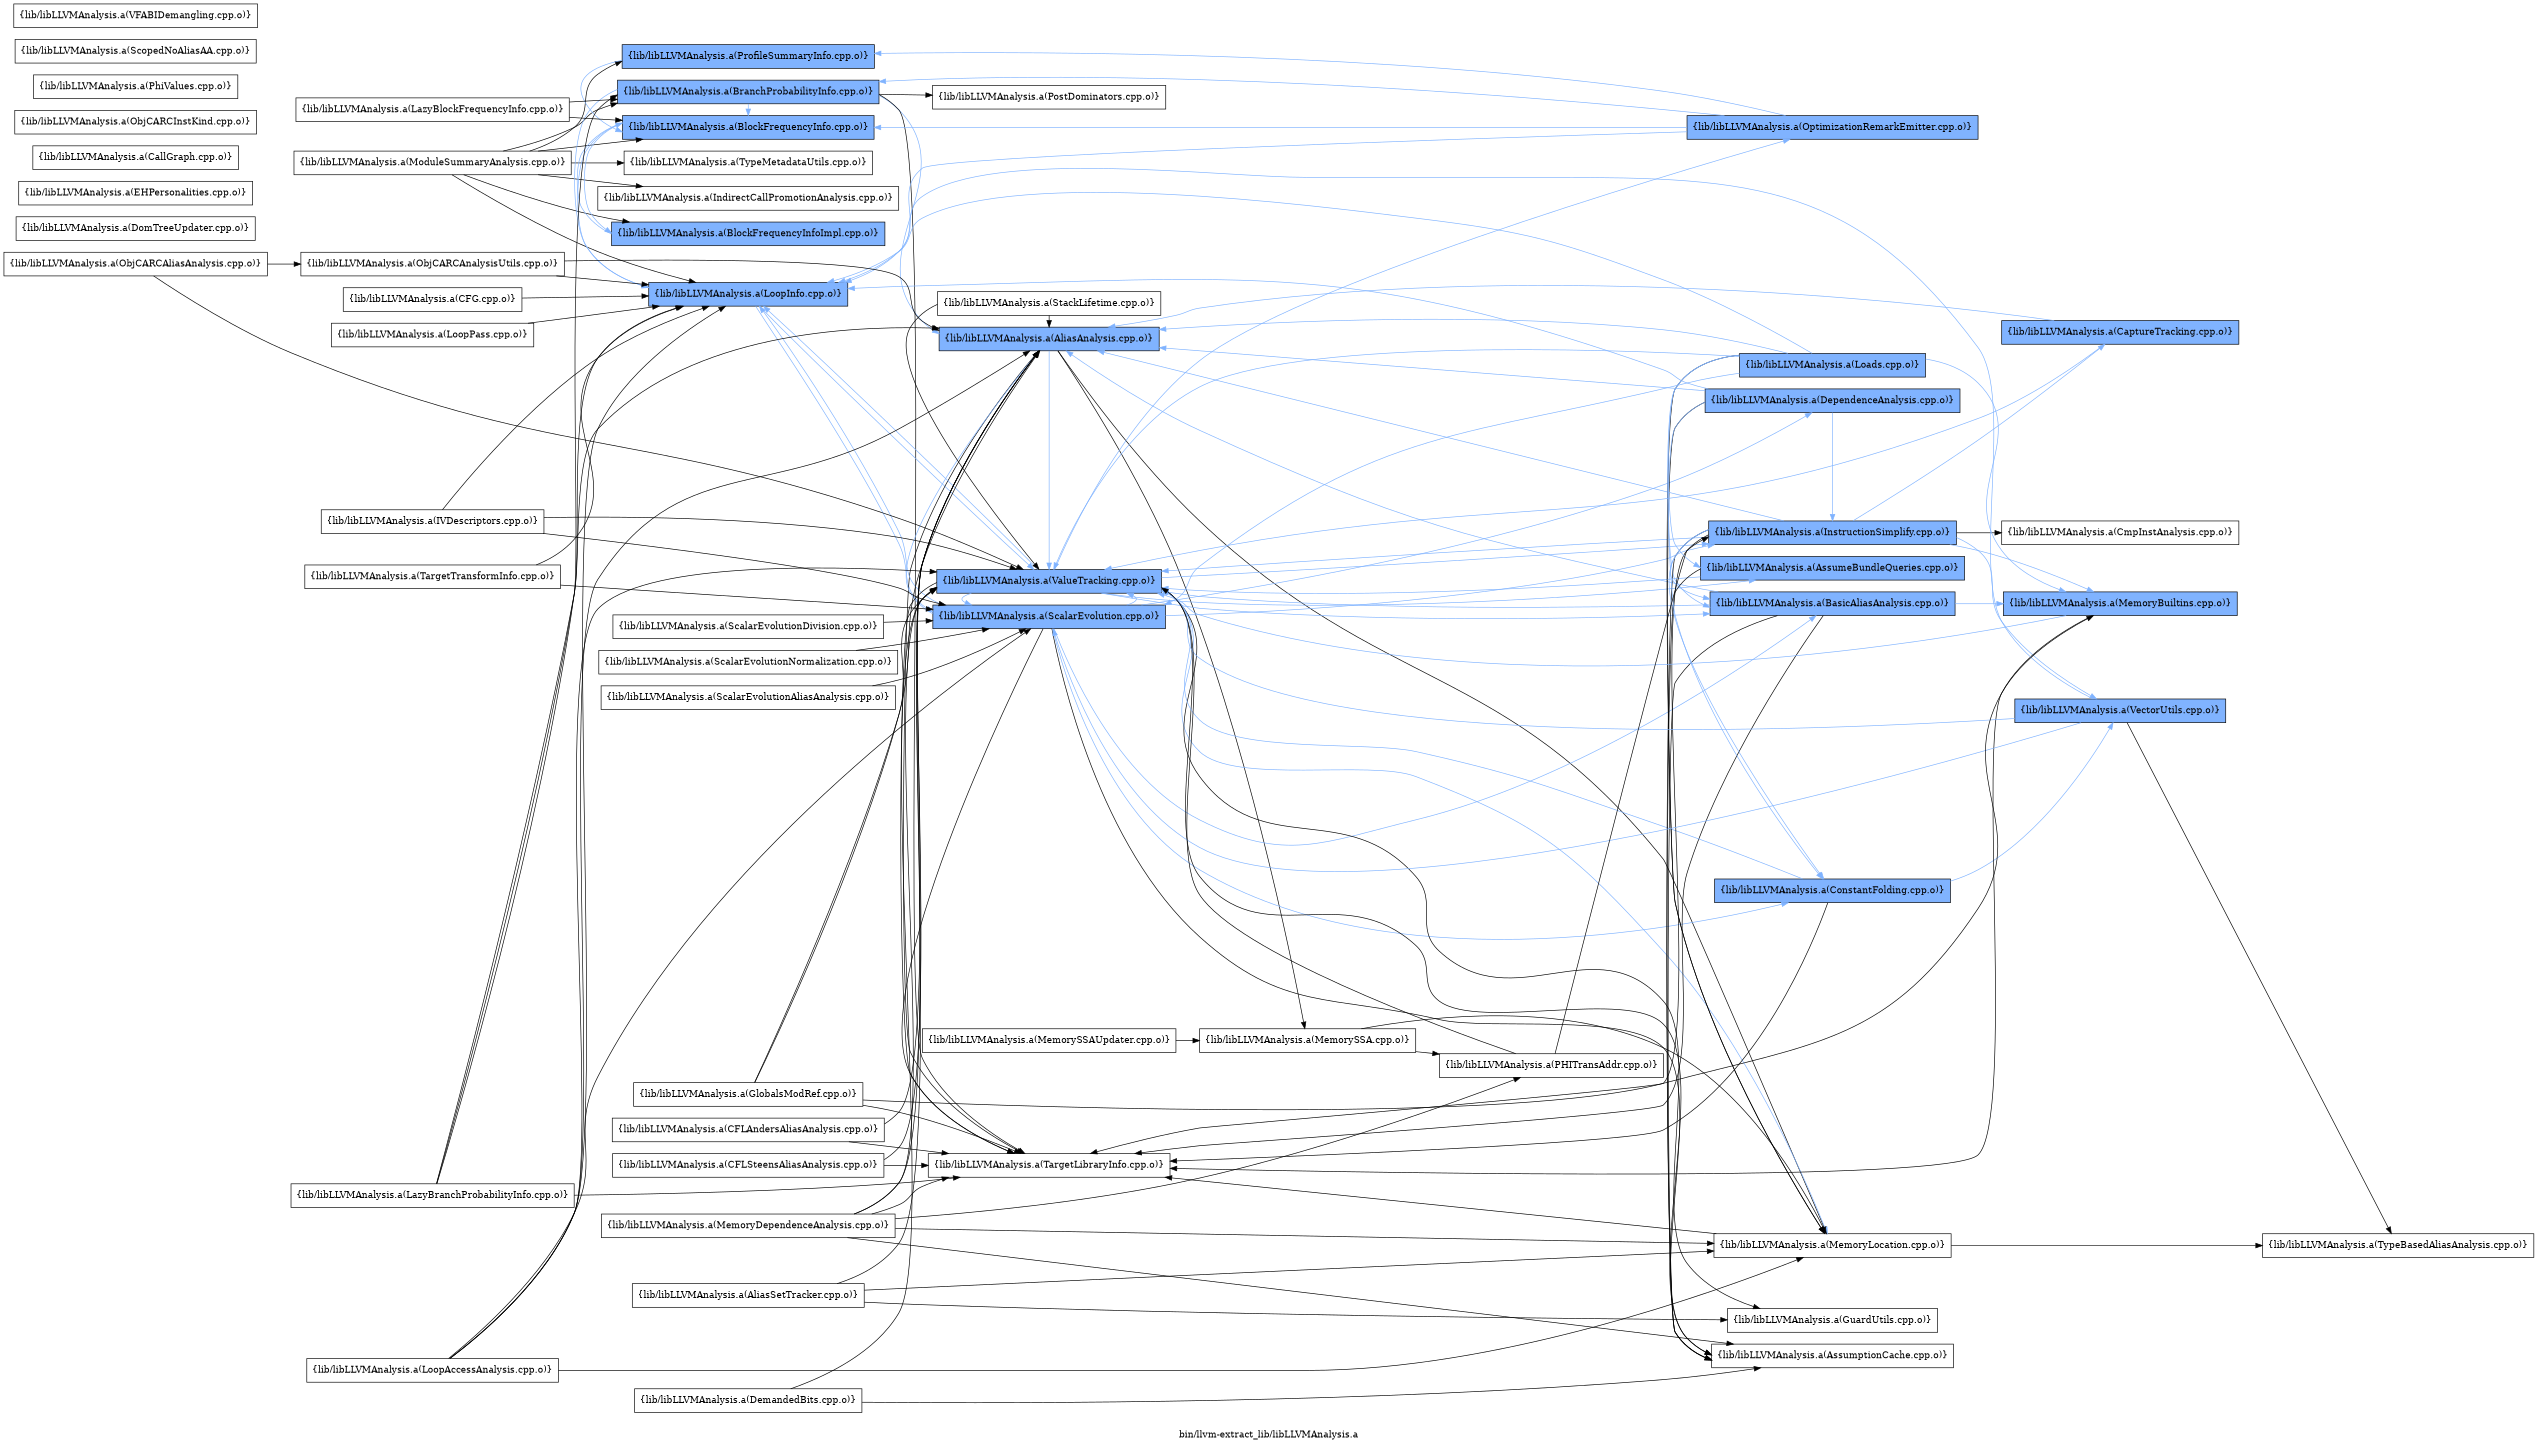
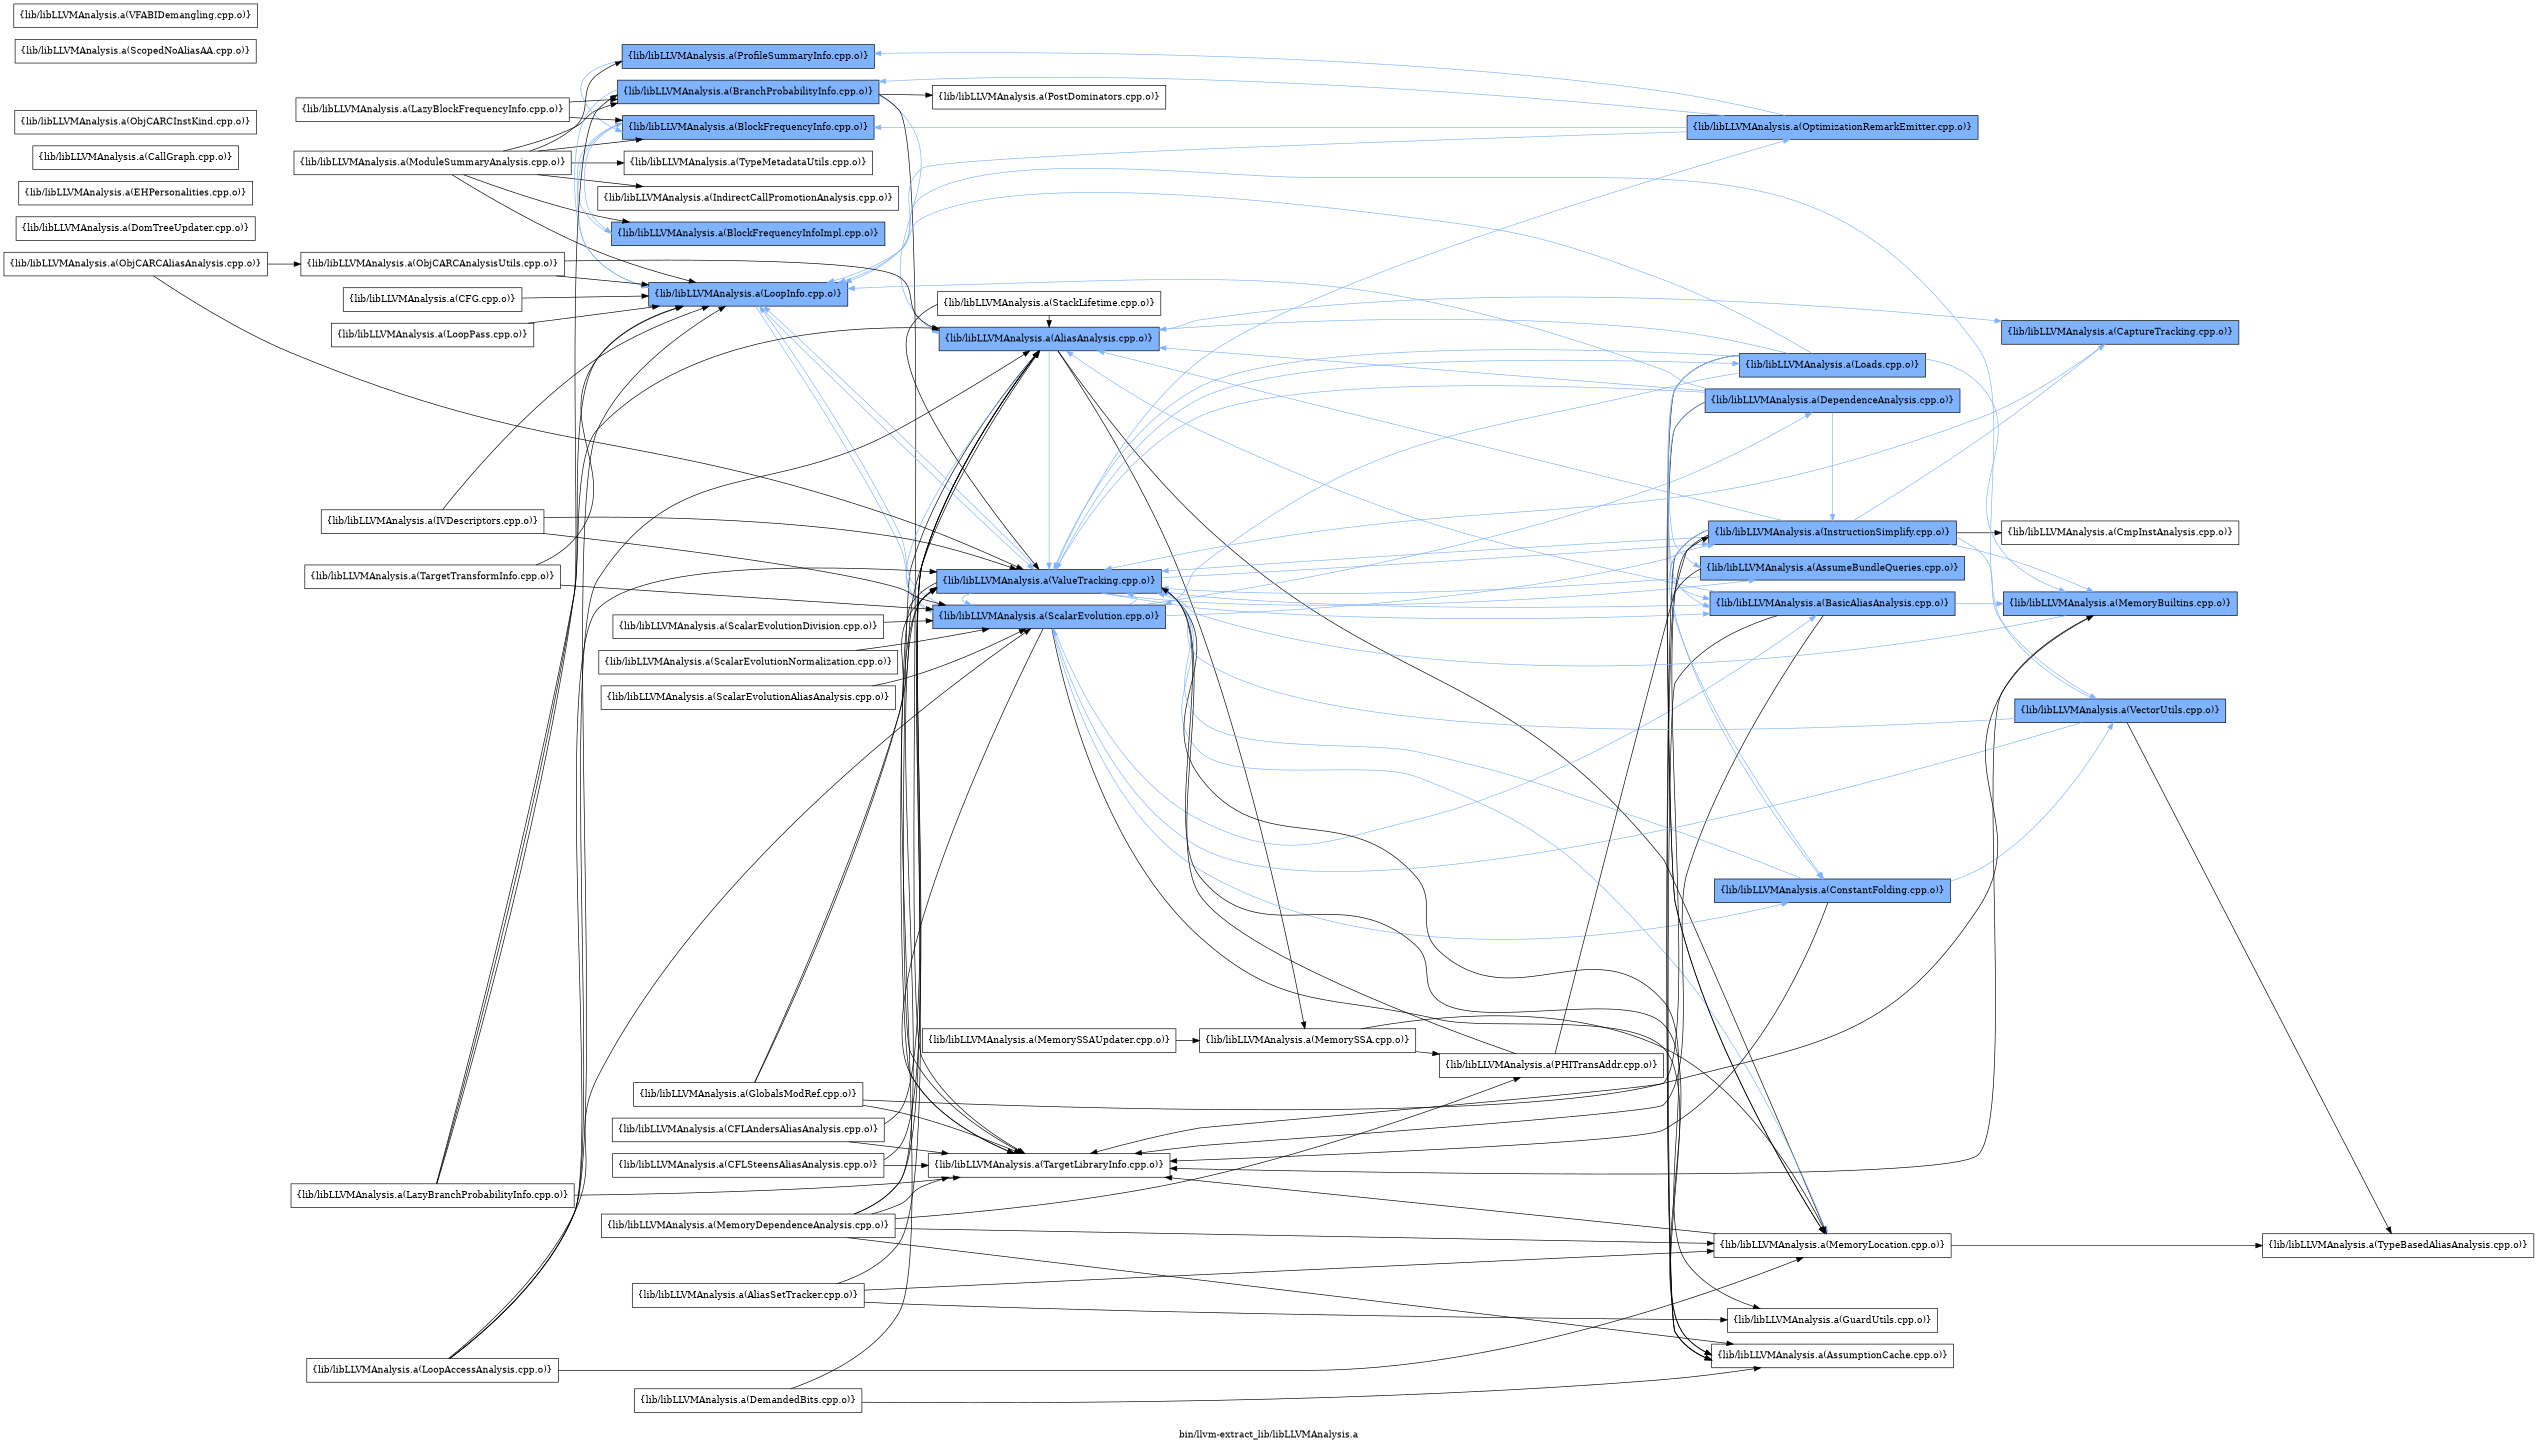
(136, 87) -> none
(748, 106) -> none
(1584, 286) -> (1576, 297)
none -> (1351, 368)
none -> (1348, 390)
